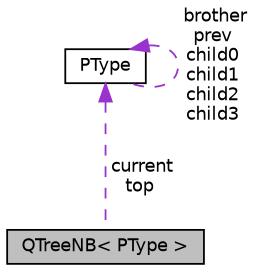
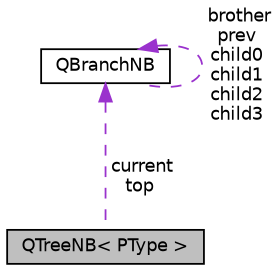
(106, 66) -> (106, 66)
